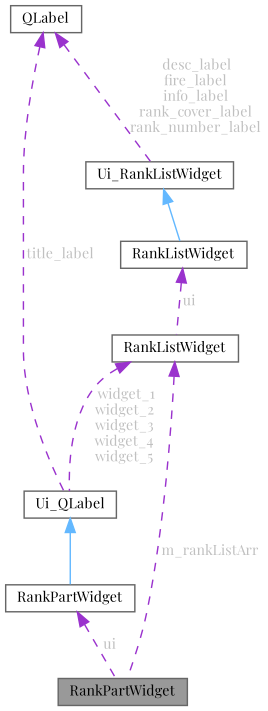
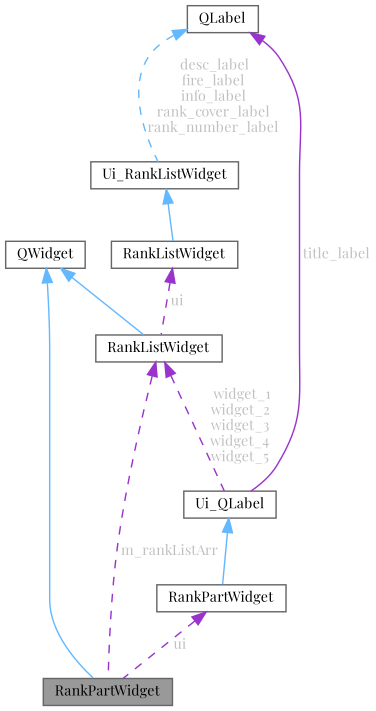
(107, 103) -> (139, 93)
none -> (45, 255)
(23, 272) -> (300, 268)
